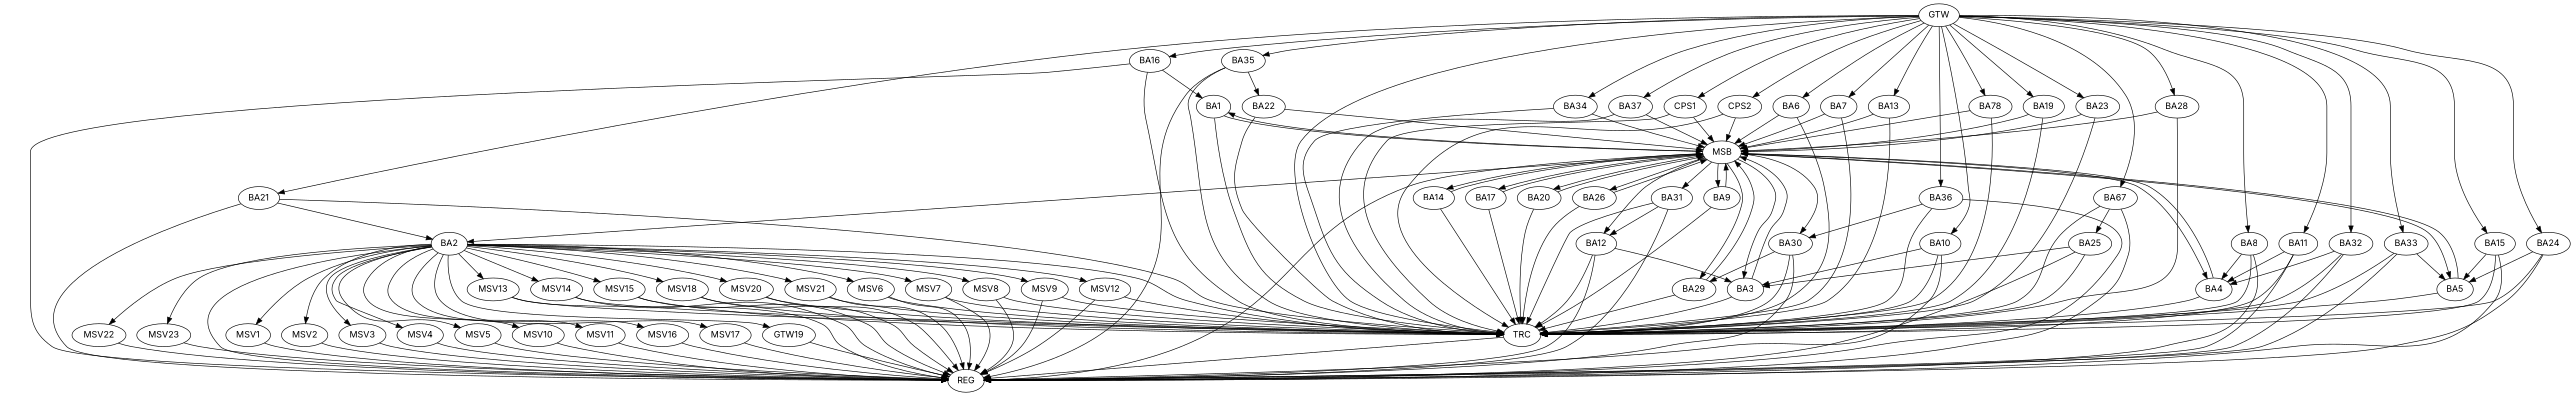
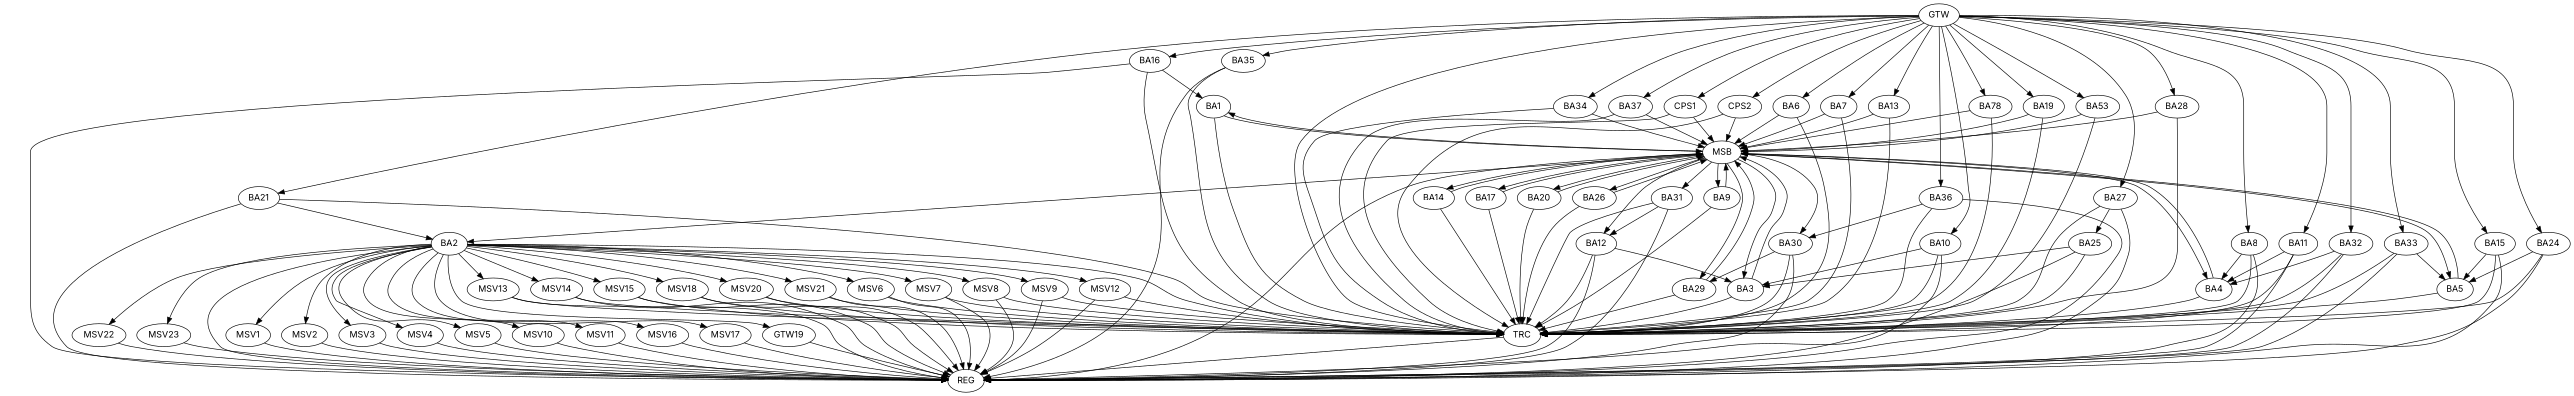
(1264, 107) -> none
(2098, 107) -> (2098, 107)
(2116, 198) -> (2116, 198)
